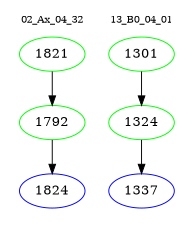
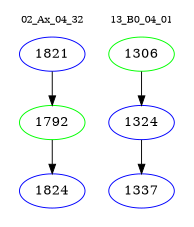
(52, 54) -> (52, 54)
(142, 54) -> (142, 54)
(142, 123) -> (142, 123)
